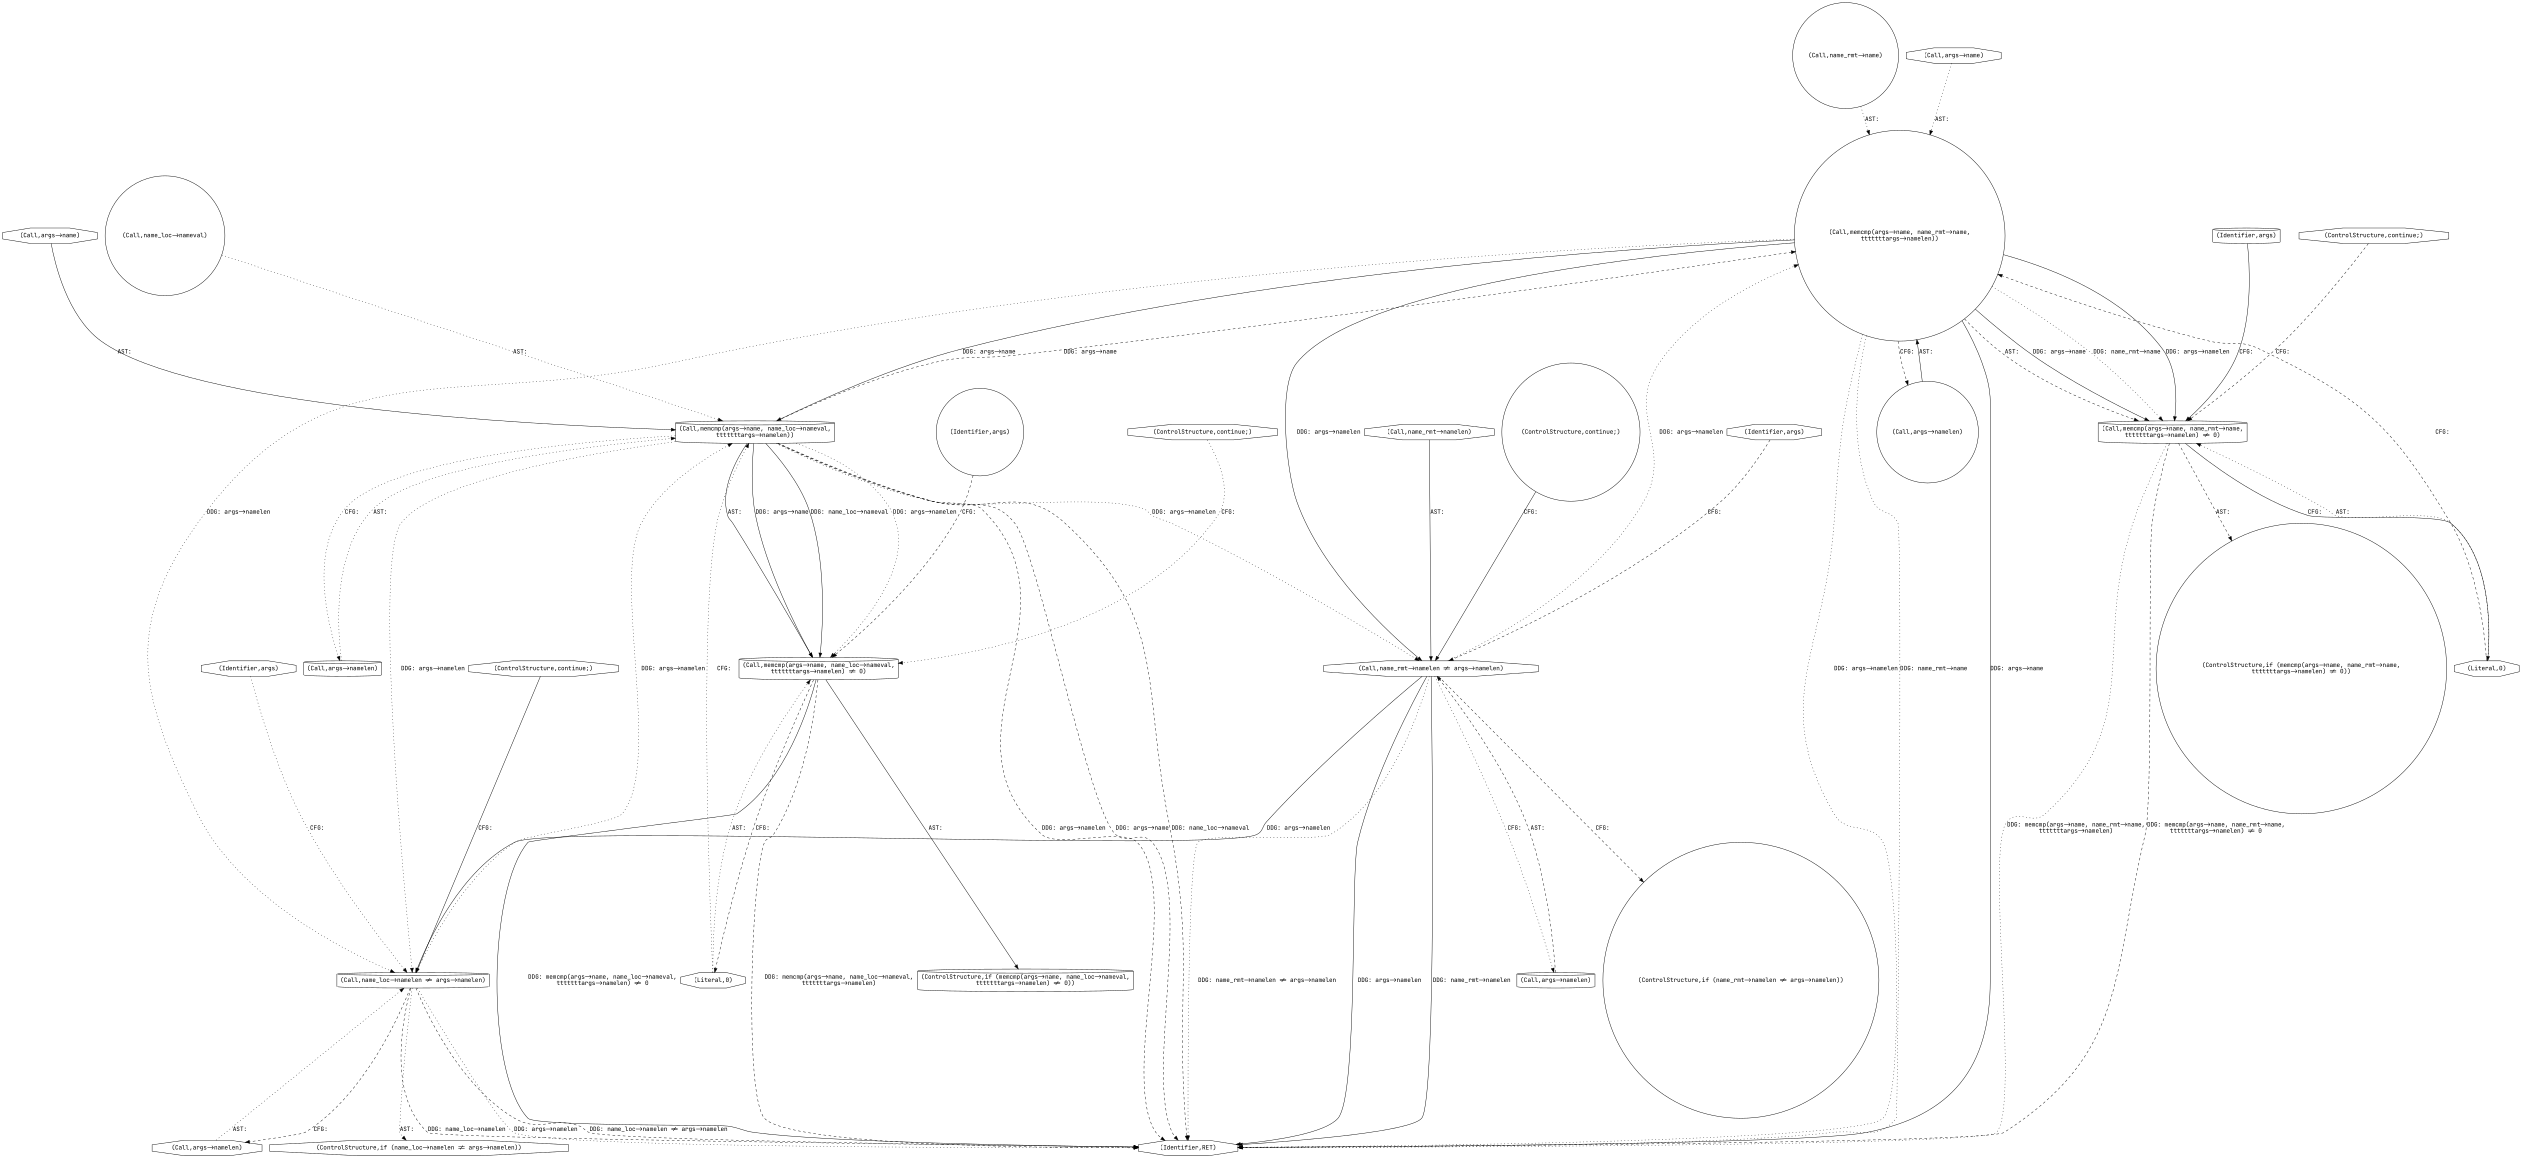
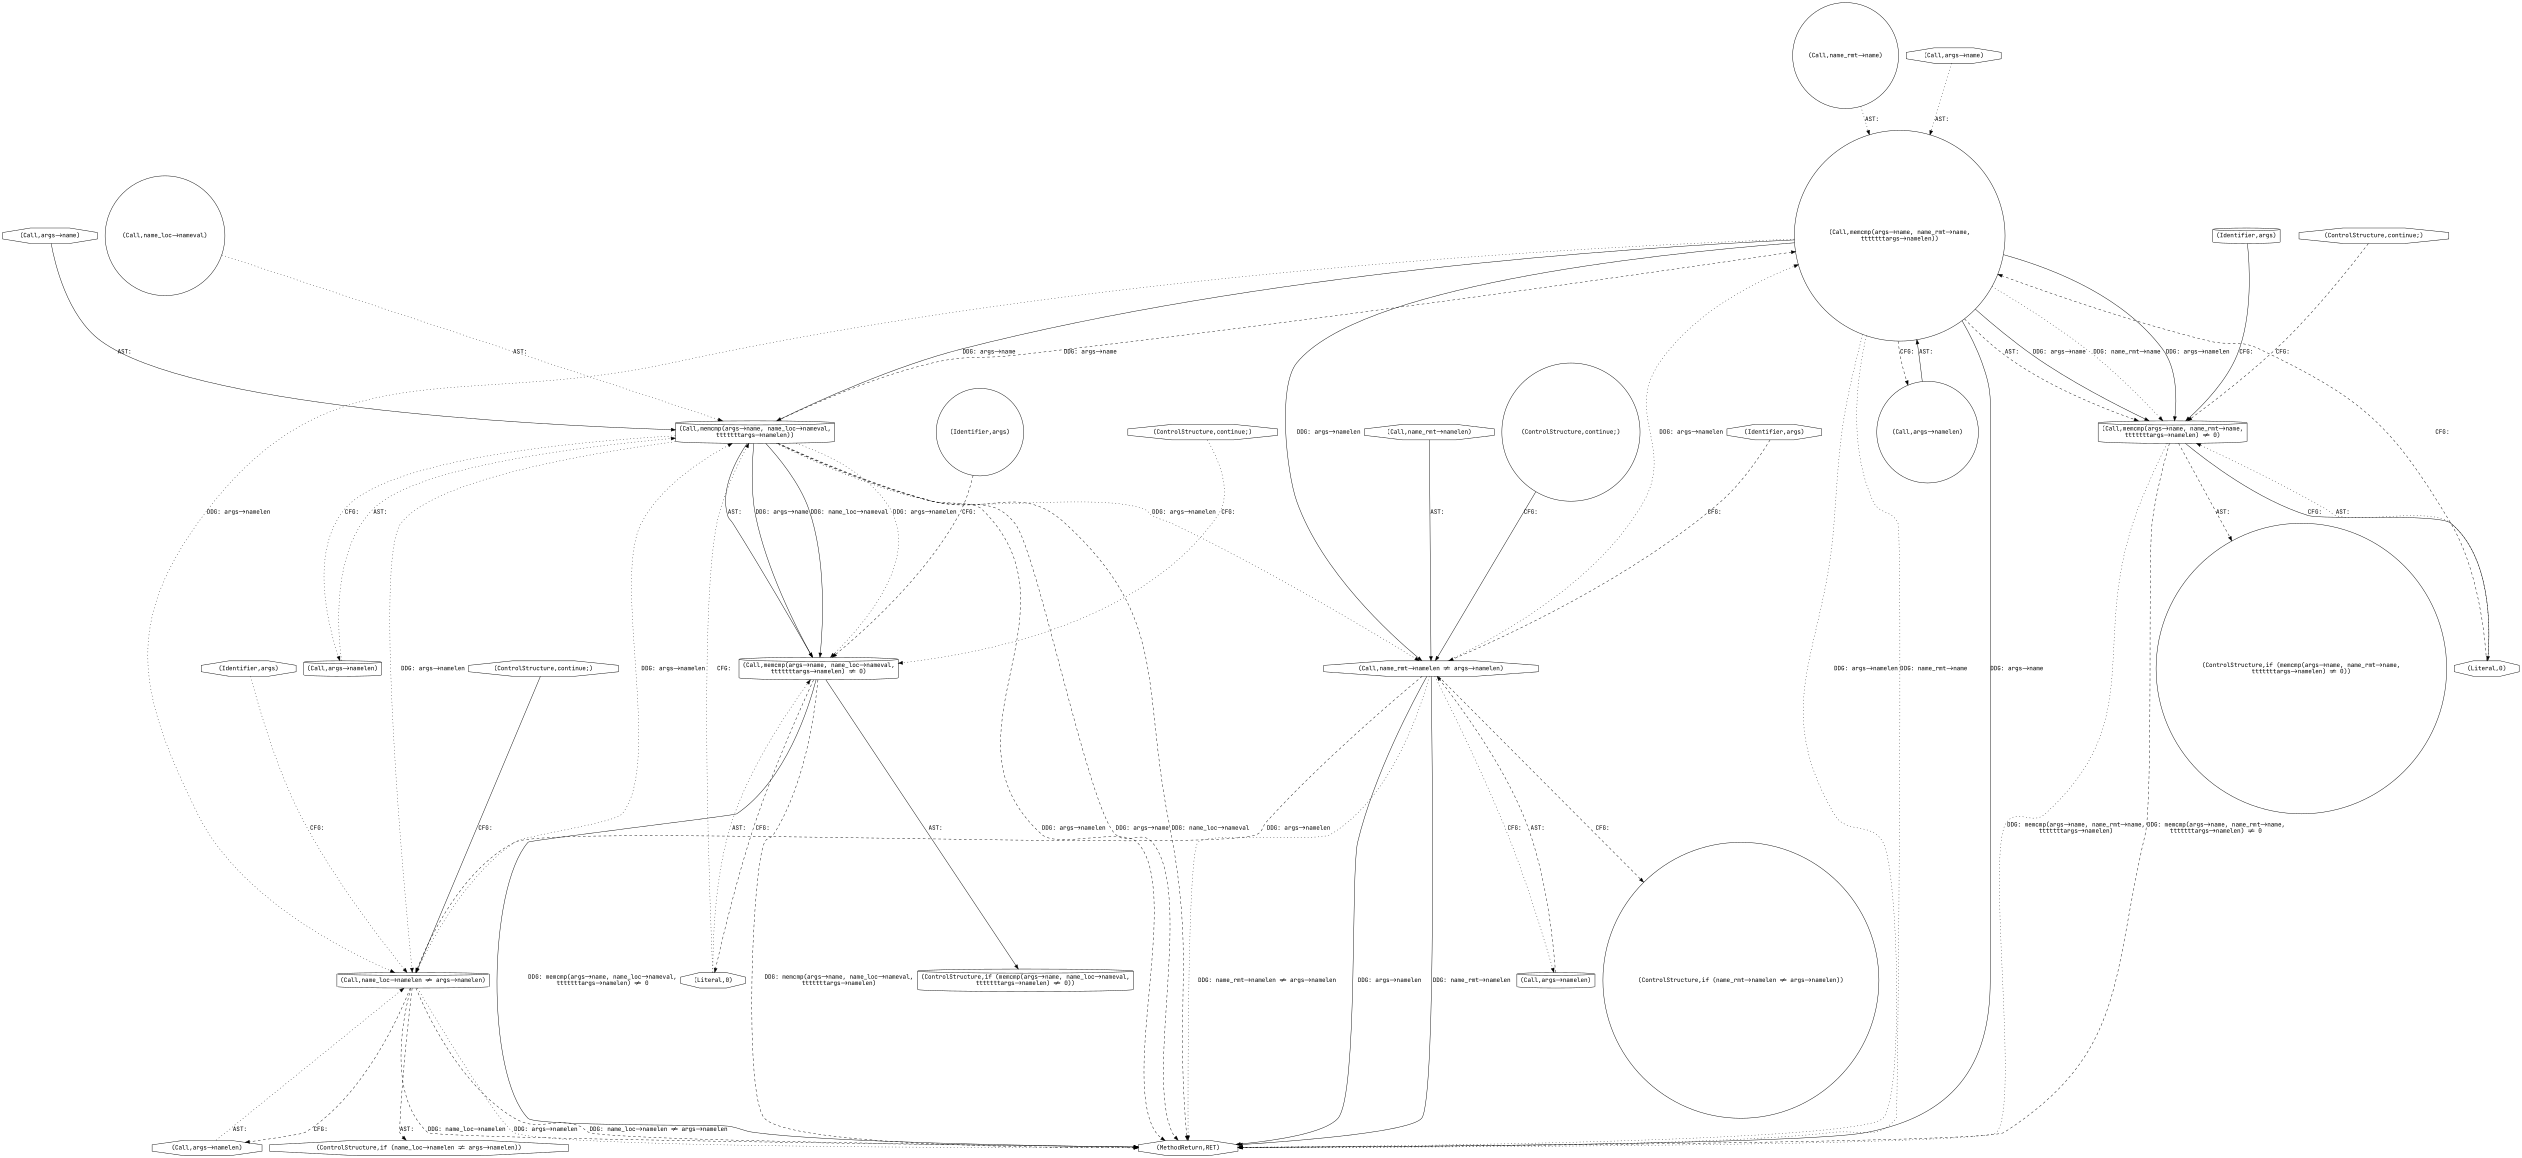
(919, 839) -> (919, 839)
(404, 1063) -> (404, 1063)
(1188, 1148) -> (1188, 1148)
